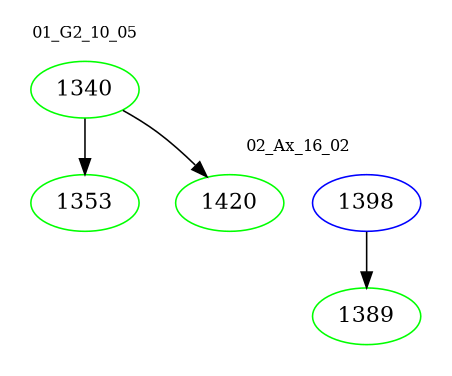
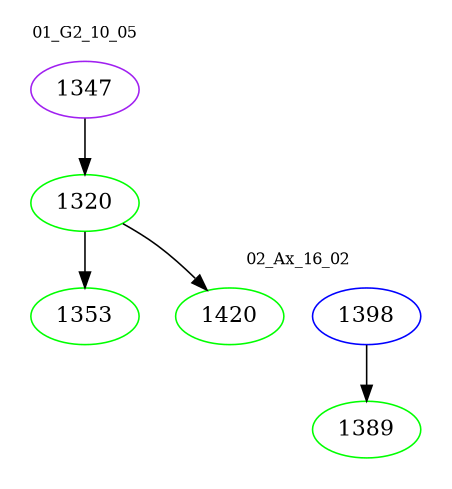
(85, 90) -> (85, 203)
none -> (85, 90)
